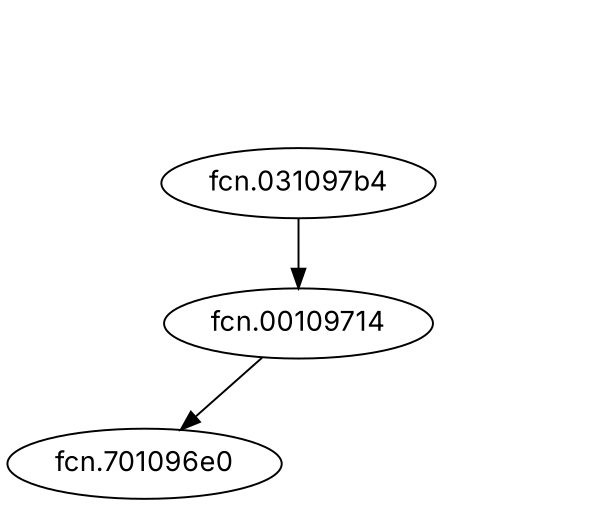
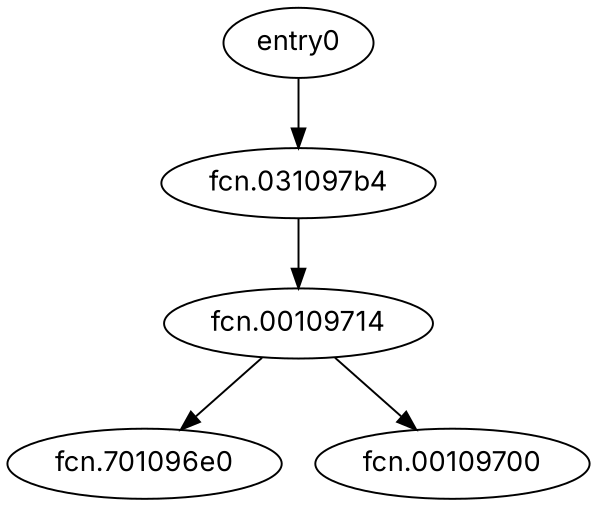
none -> (299, 43)
none -> (452, 464)
